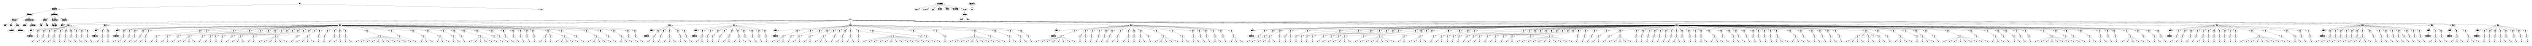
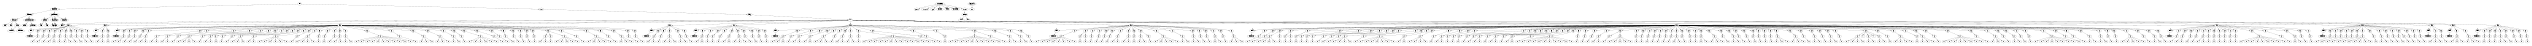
none -> (750, 15)
